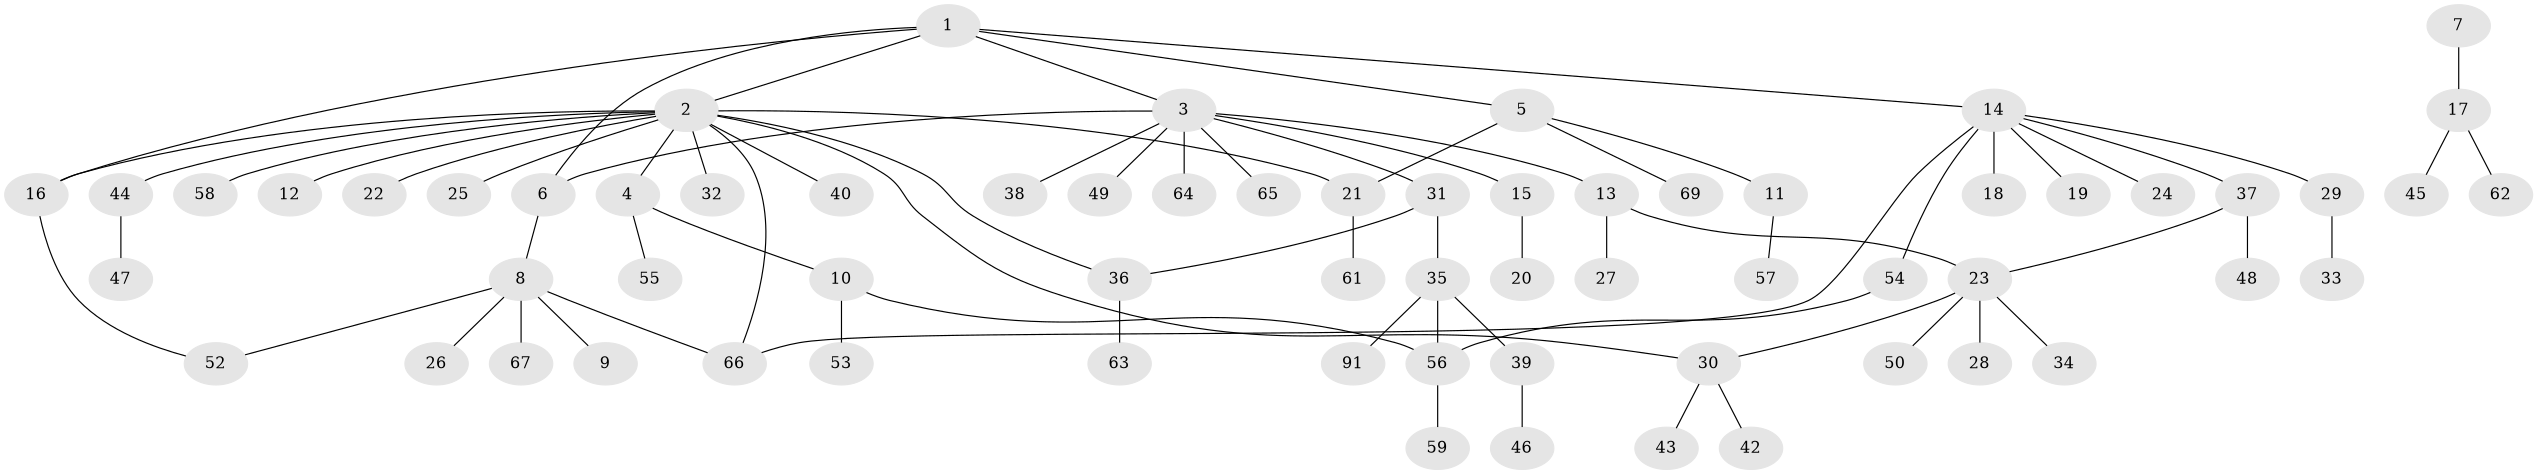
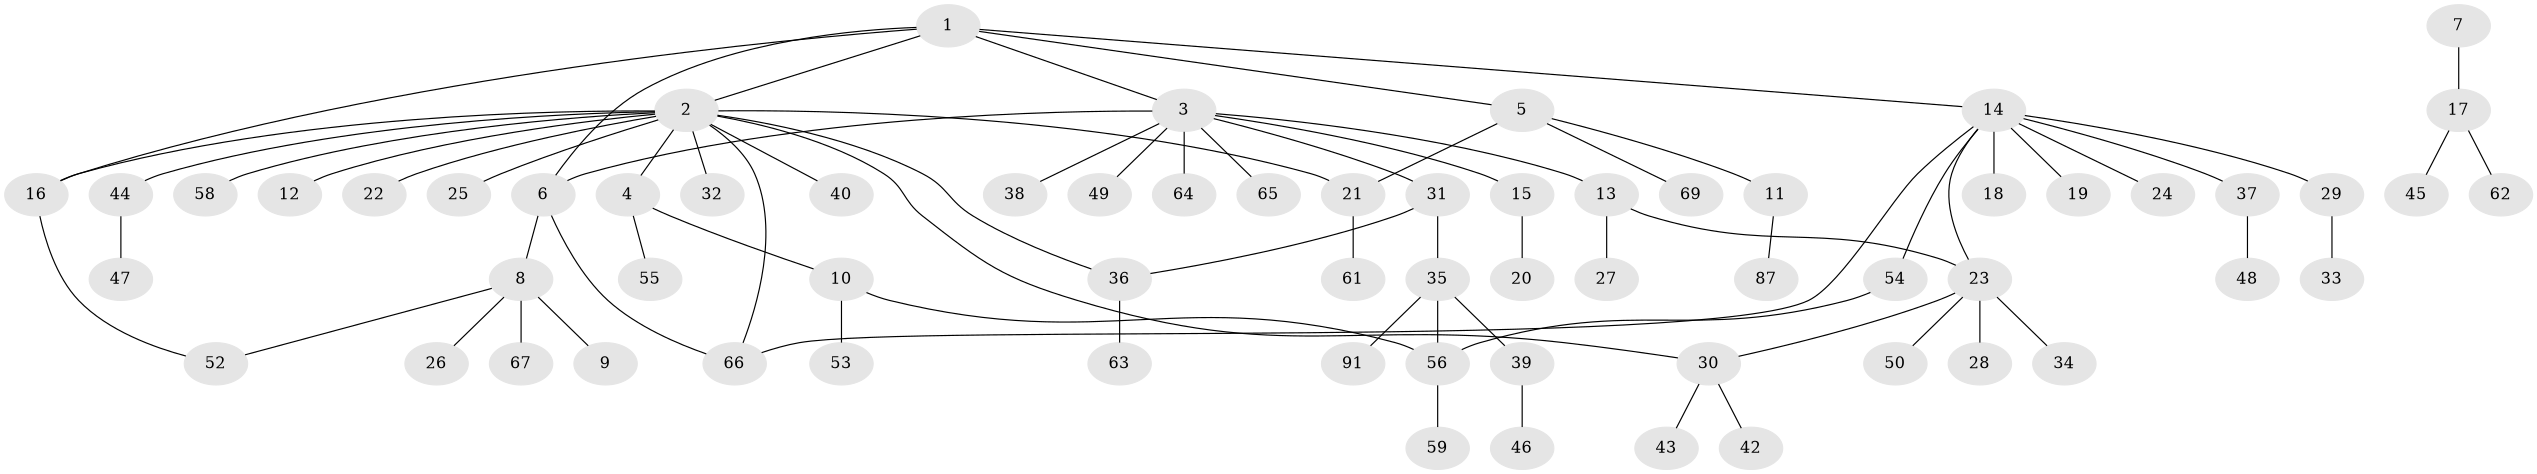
(2117, 244) -> (1949, 192)
(1766, 279) -> (1766, 279)
(627, 323) -> (612, 304)
